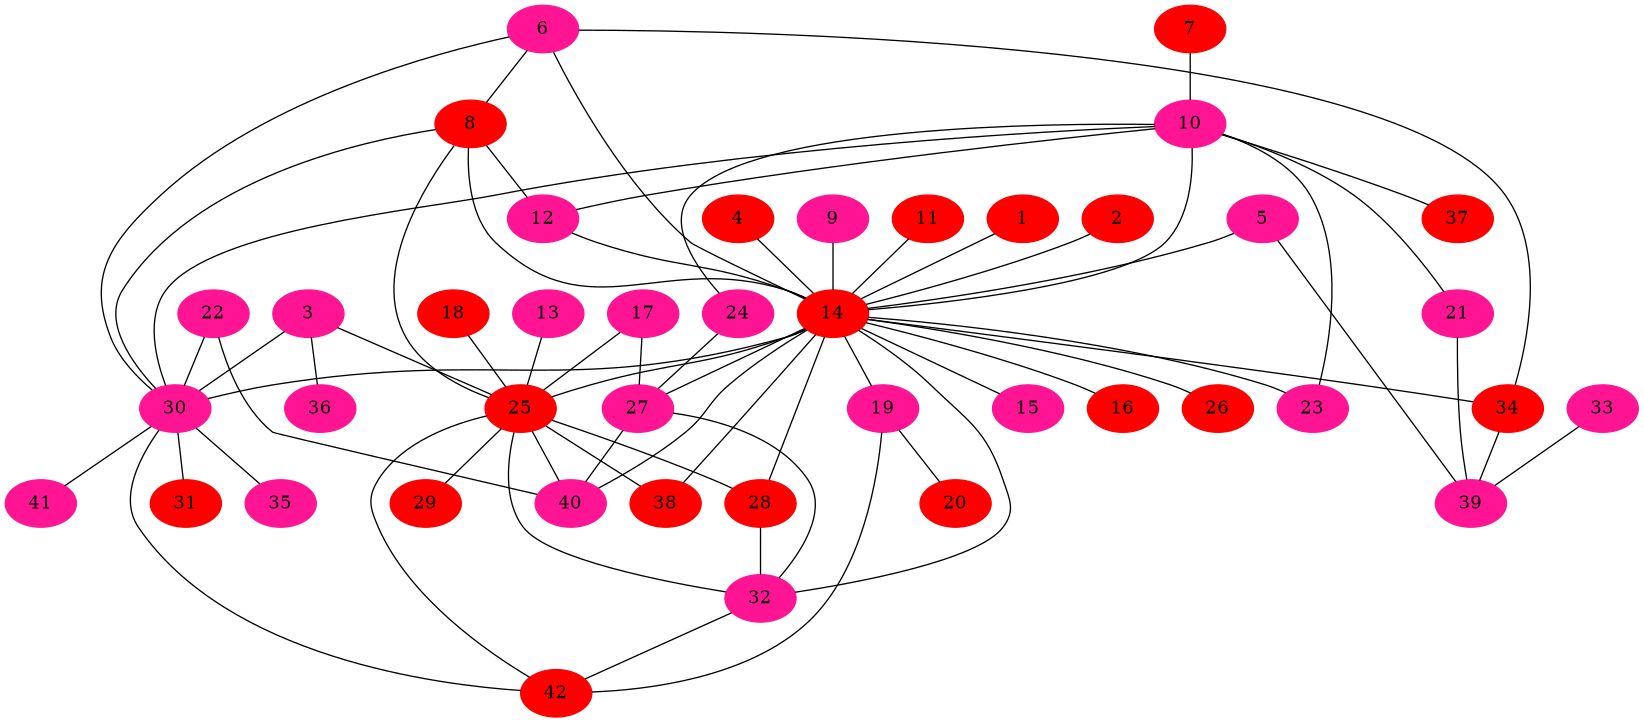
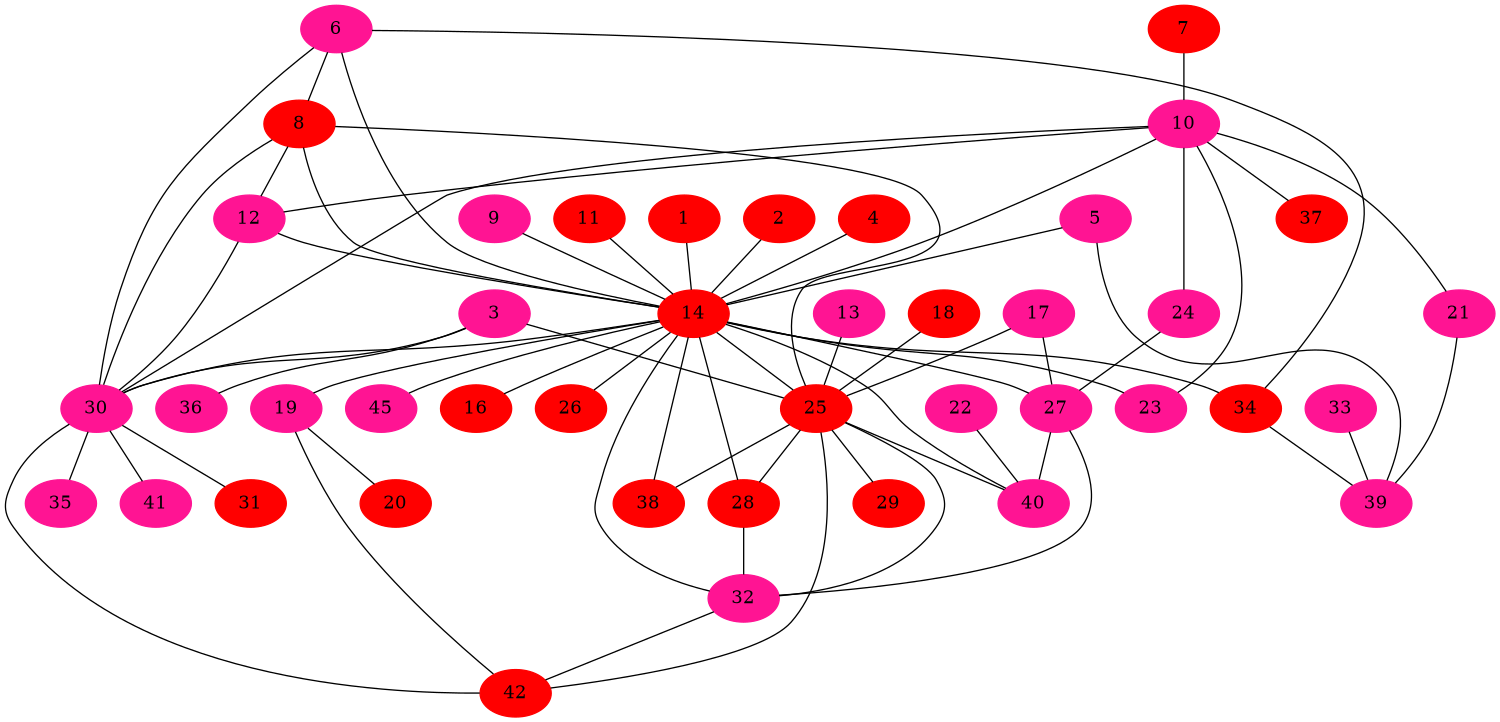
(194, 361) -> (187, 323)
(1028, 409) -> (381, 409)
